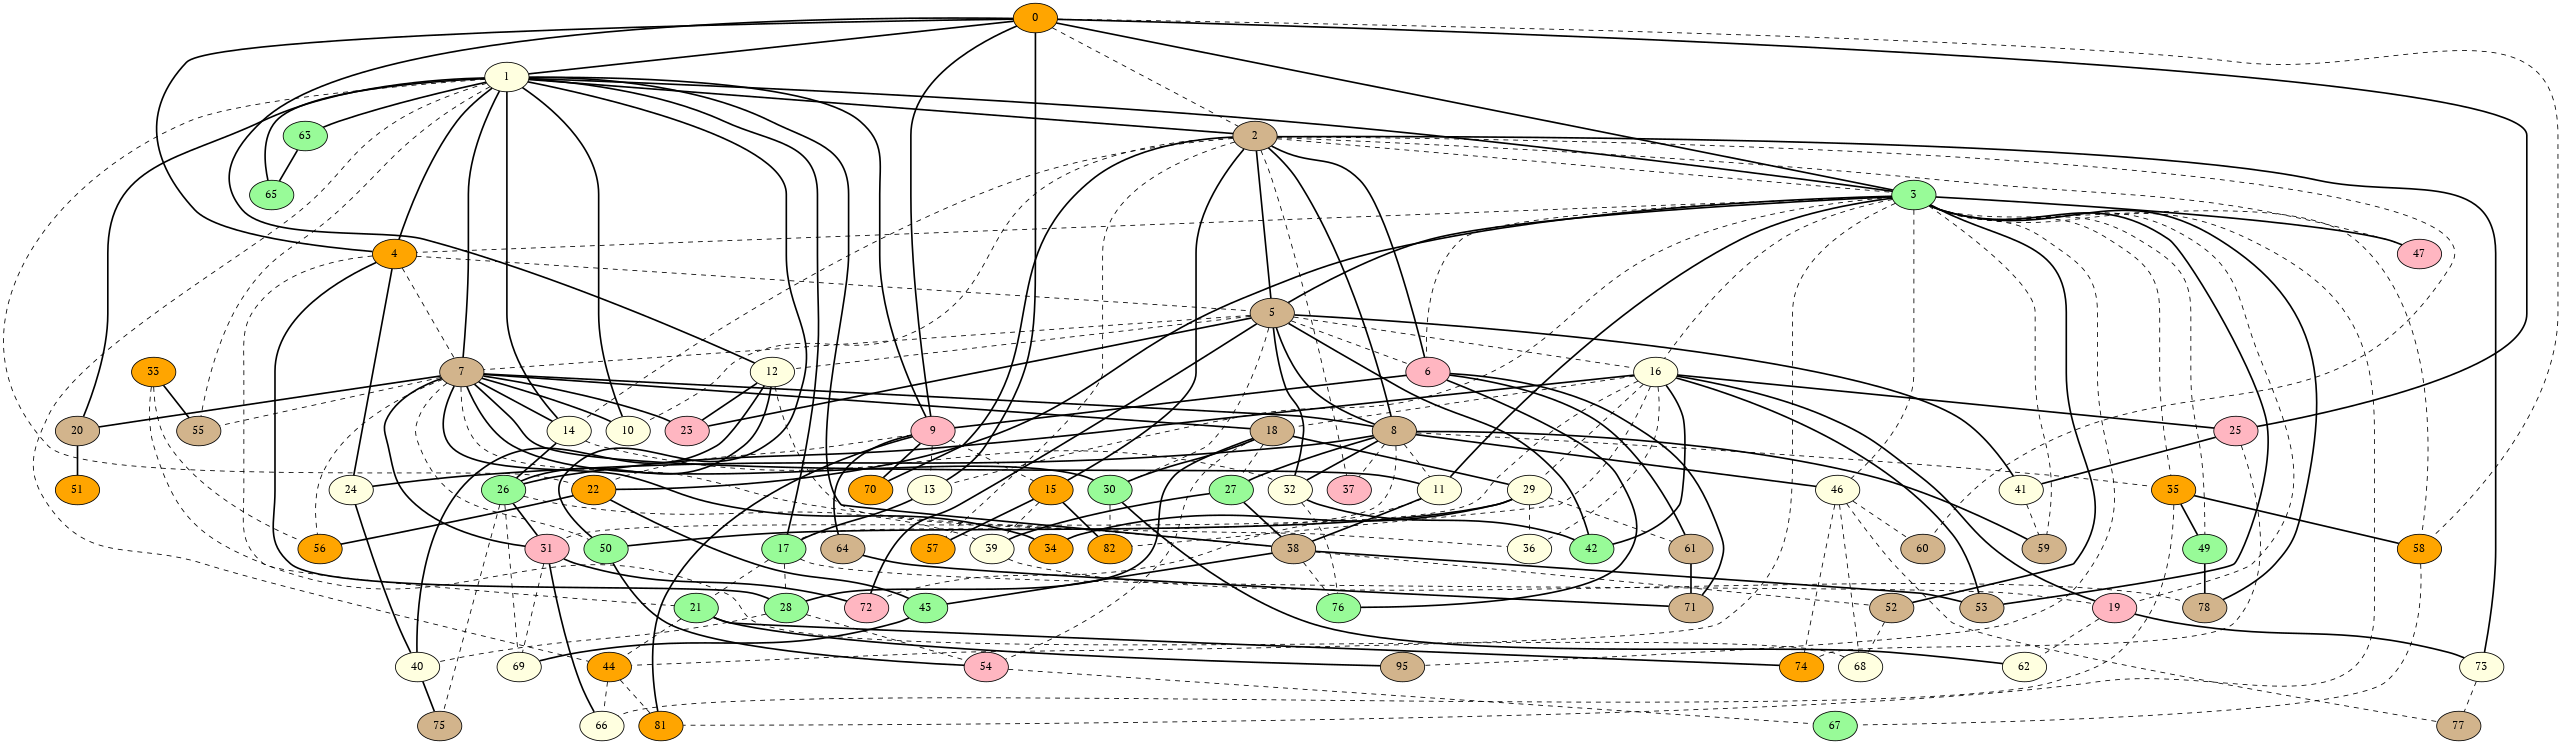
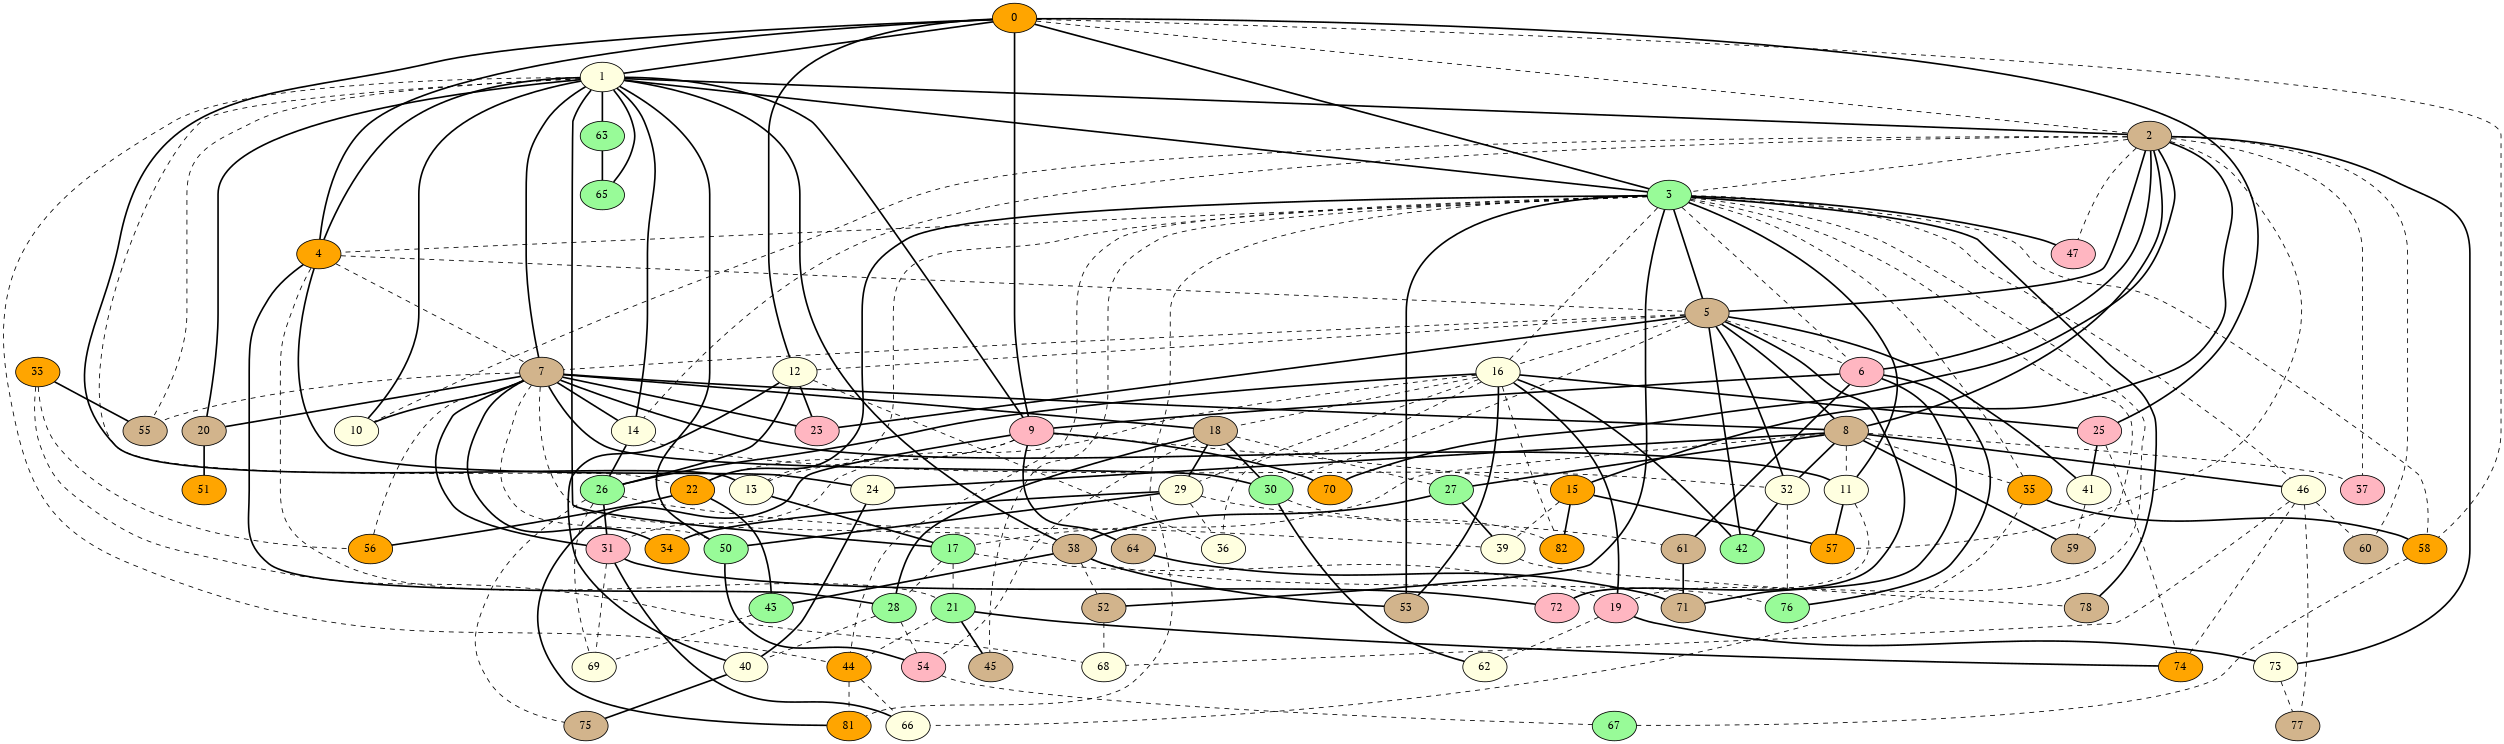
(1367, 520) -> (1839, 519)
(2205, 549) -> none
(706, 643) -> (689, 635)
(1403, 667) -> (991, 667)
